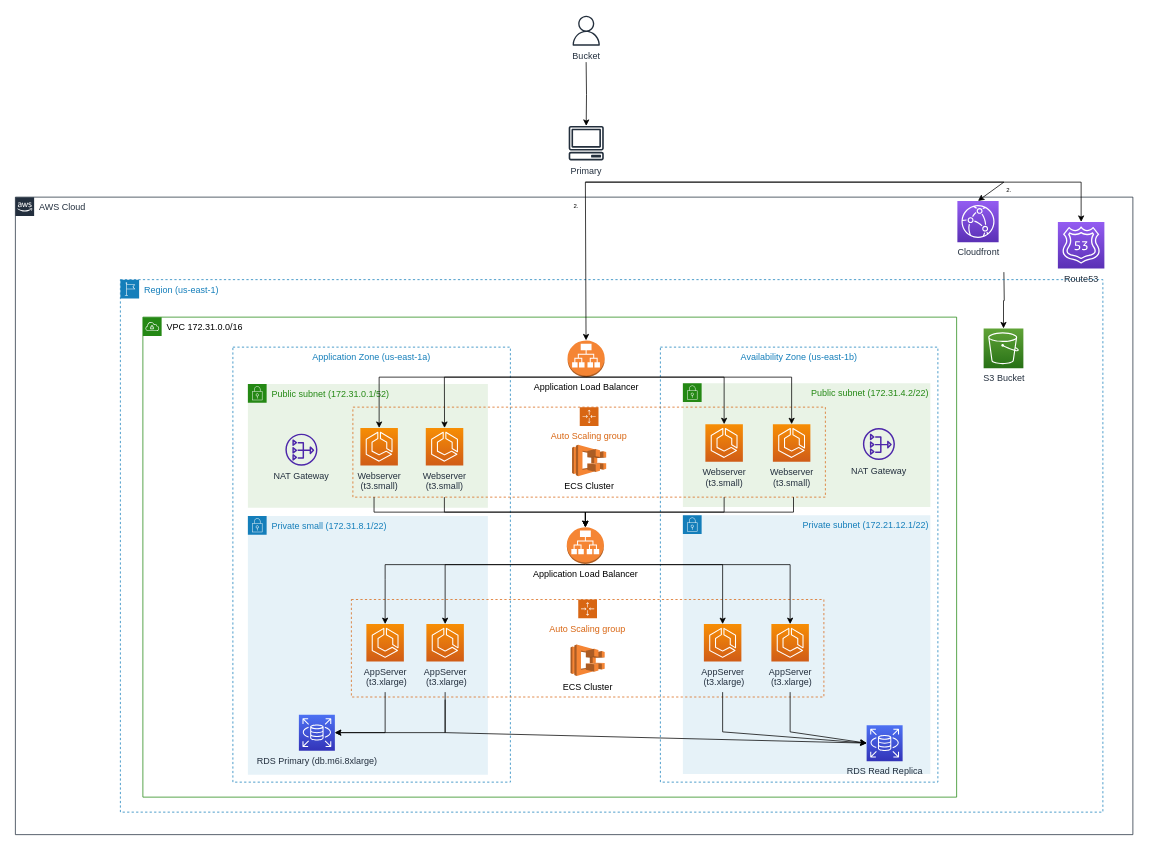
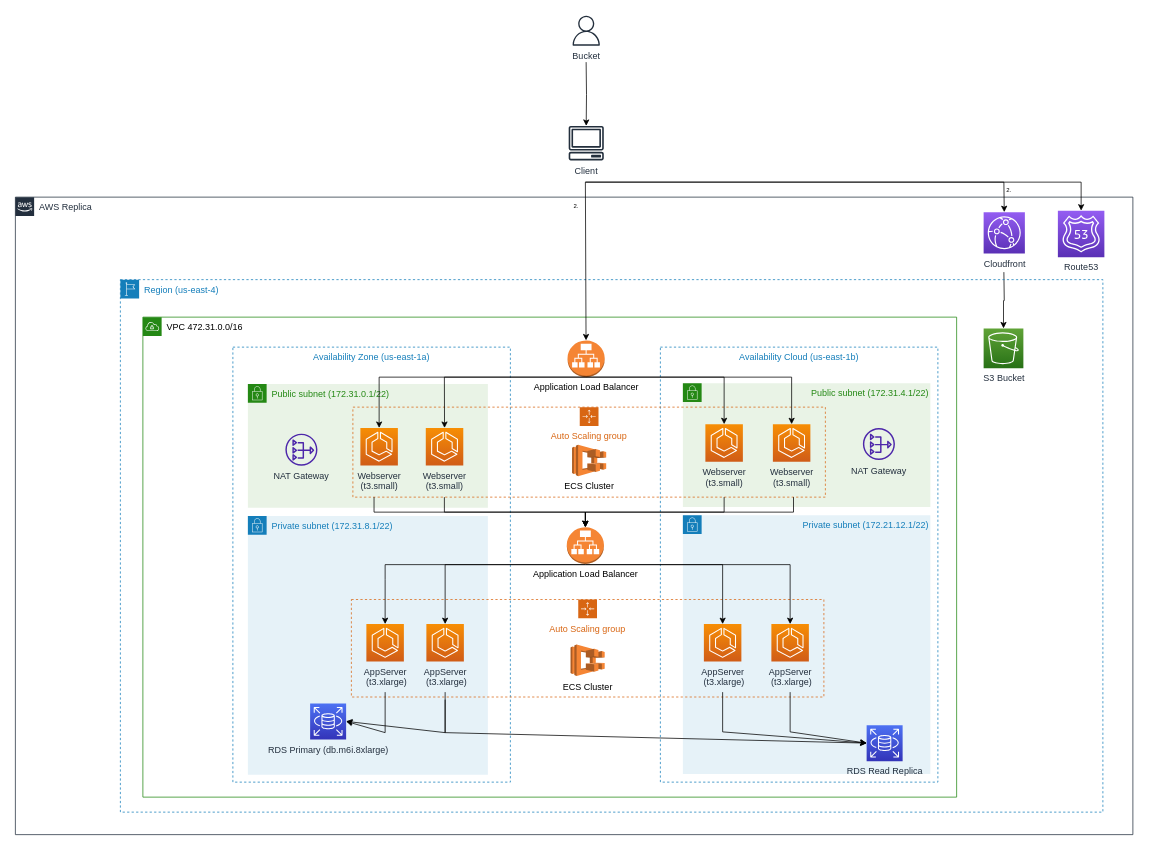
(587, 171) -> (587, 171)
(60, 208) -> (64, 208)
(978, 221) -> (1004, 233)
(1081, 245) -> (1081, 234)
(187, 290) -> (187, 290)
(206, 328) -> (206, 328)
(371, 357) -> (371, 357)
(799, 357) -> (799, 357)
(337, 394) -> (337, 394)
(864, 394) -> (864, 394)
(336, 526) -> (340, 526)
(317, 732) -> (328, 721)
